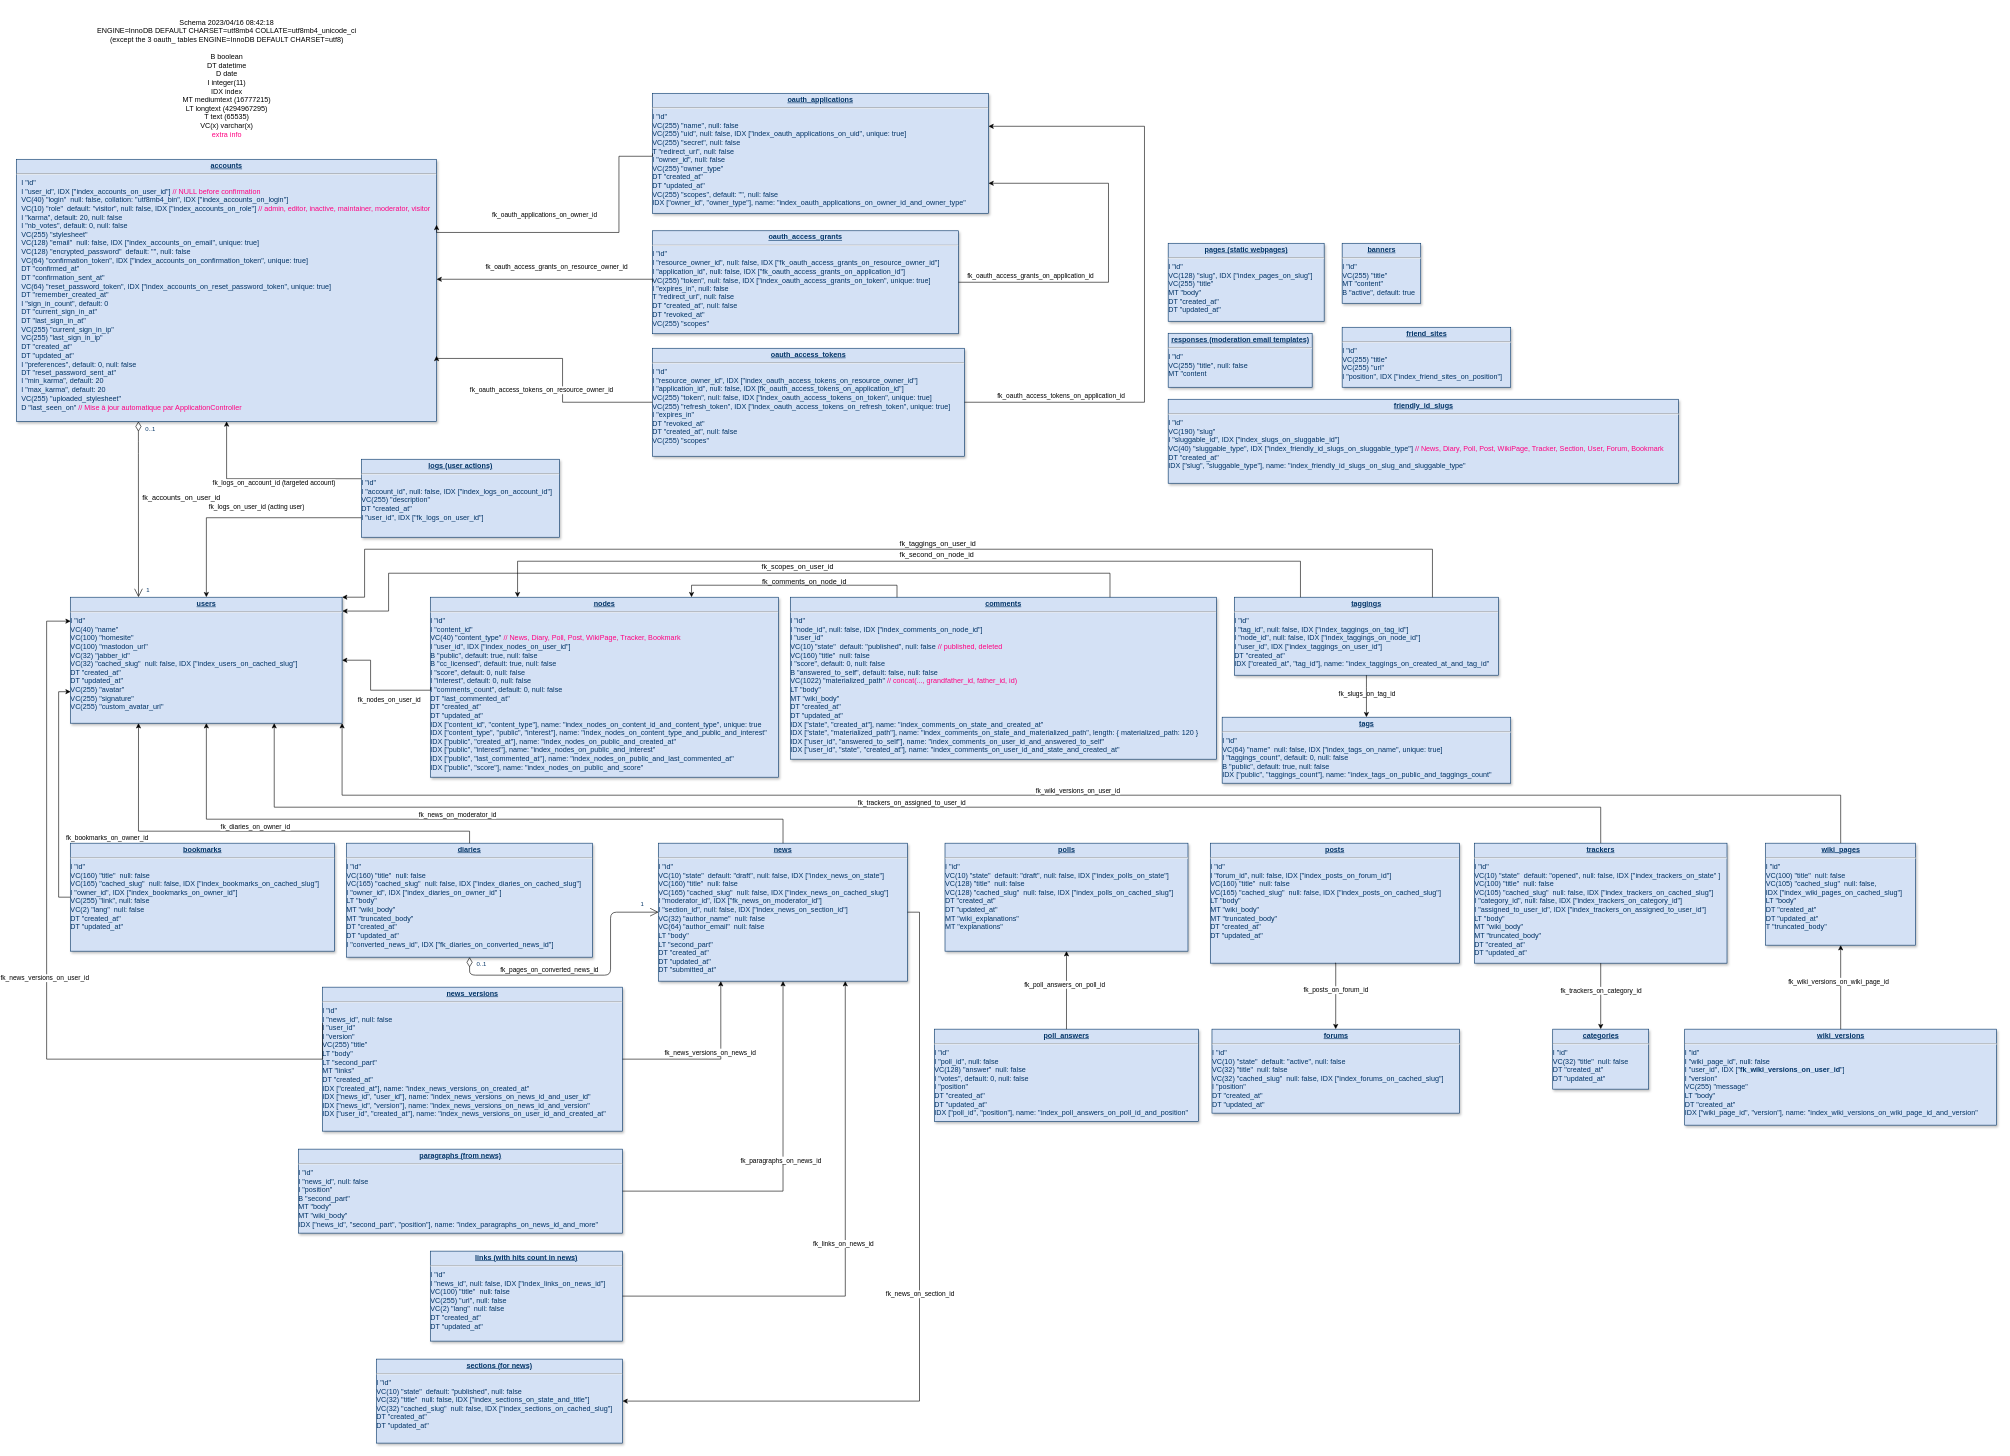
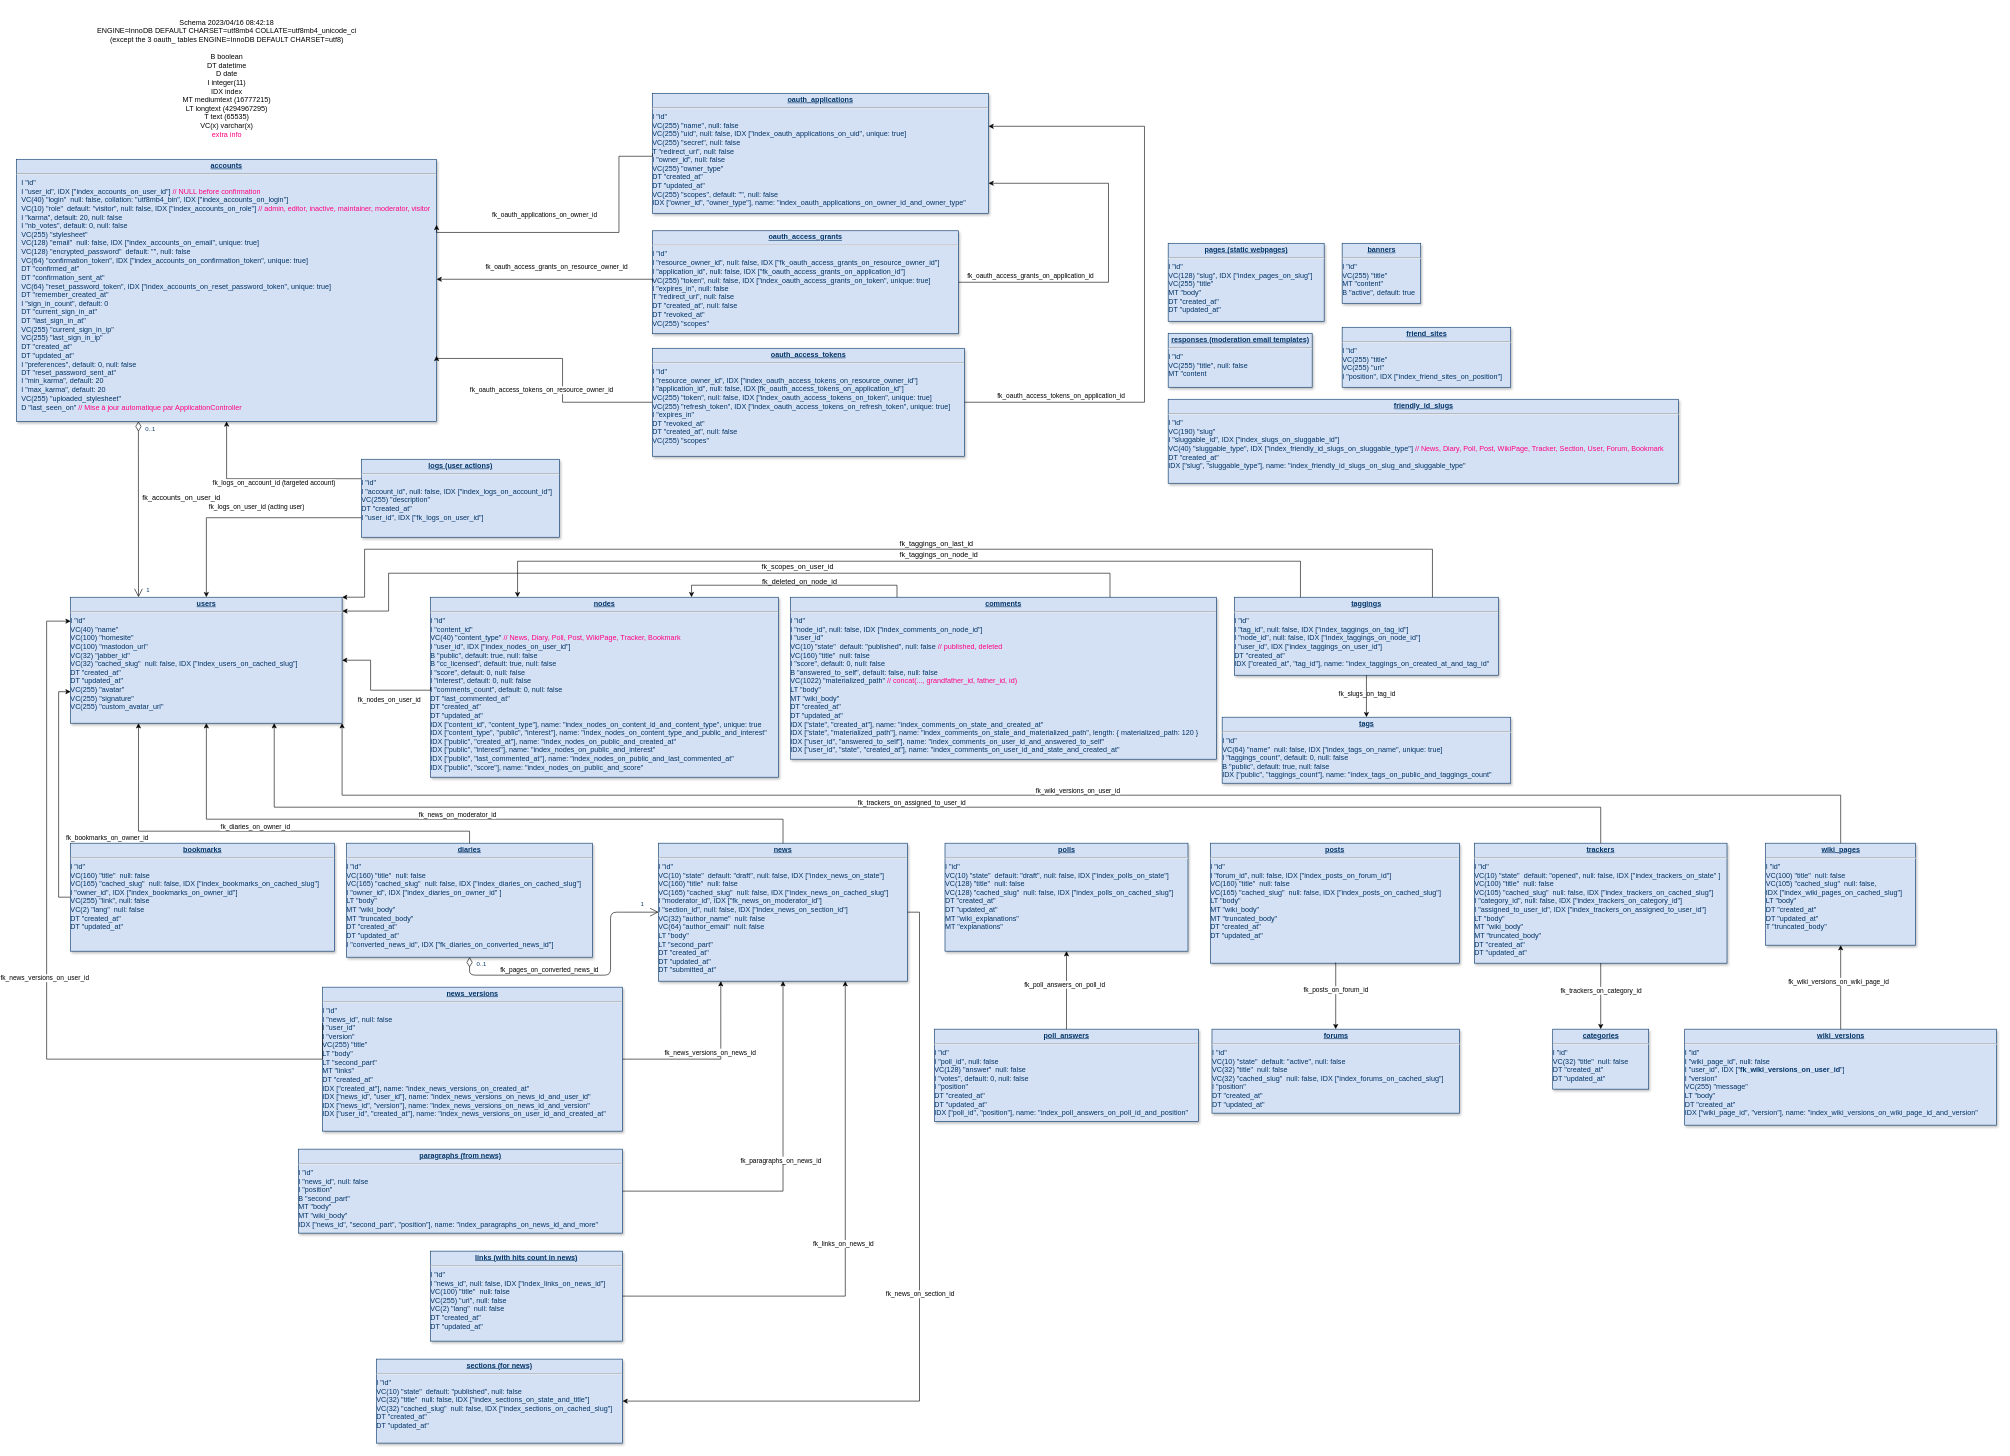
(942, 544) -> (941, 544)
(939, 555) -> (942, 555)
(806, 582) -> (803, 582)
